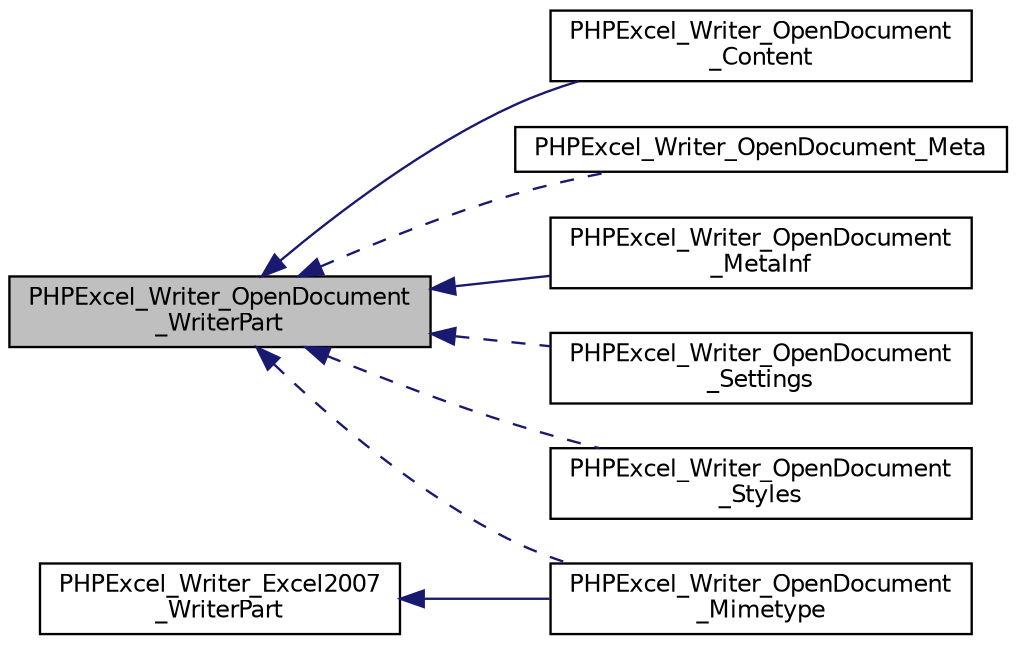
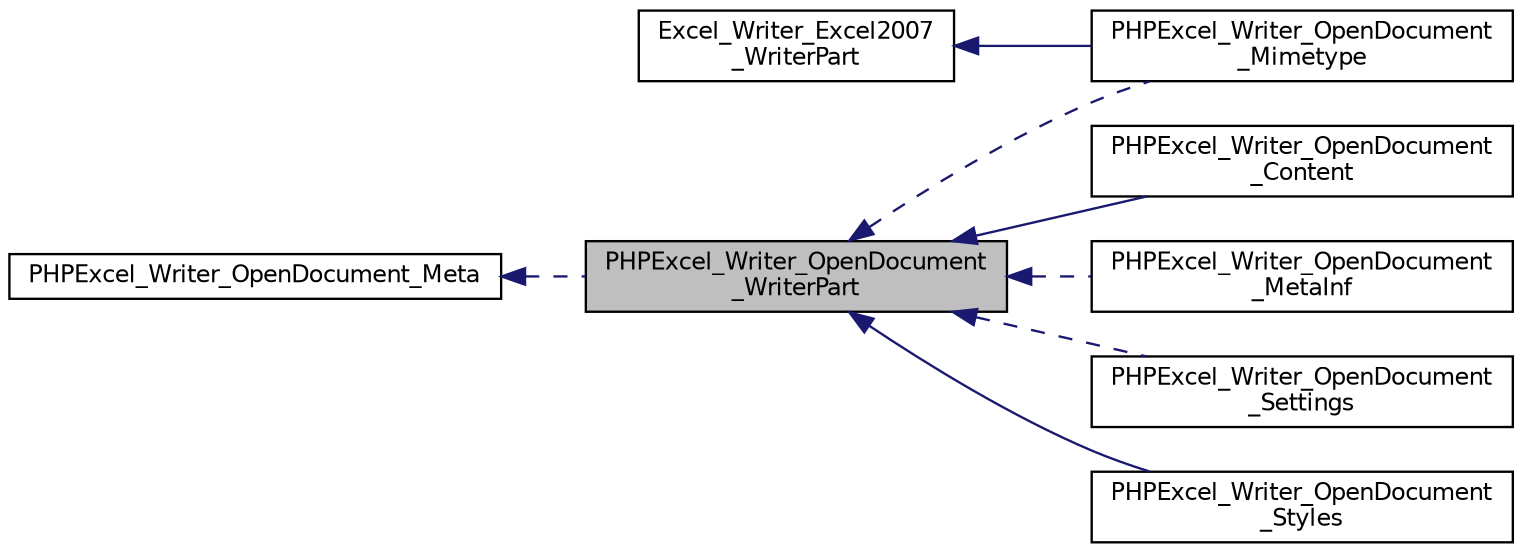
(463, 211) -> (555, 276)
(503, 281) -> (1062, 276)
(462, 407) -> (1005, 408)
(220, 599) -> (796, 46)
